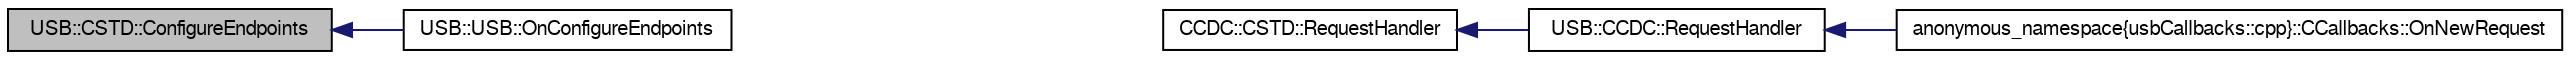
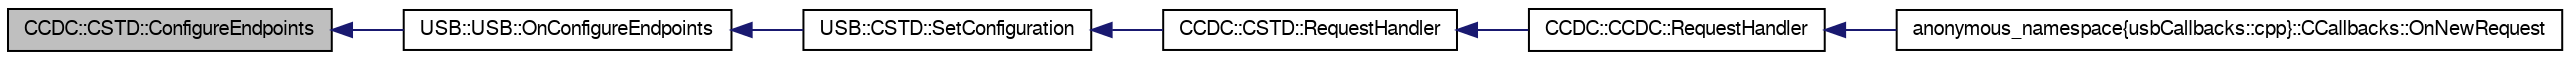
(170, 30) -> (170, 30)
none -> (947, 30)
(1677, 30) -> (1677, 30)
